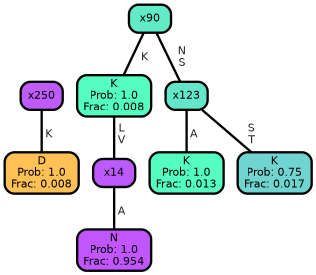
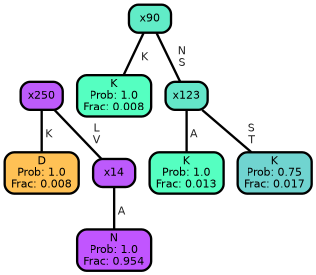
(114, 138) -> (78, 134)
